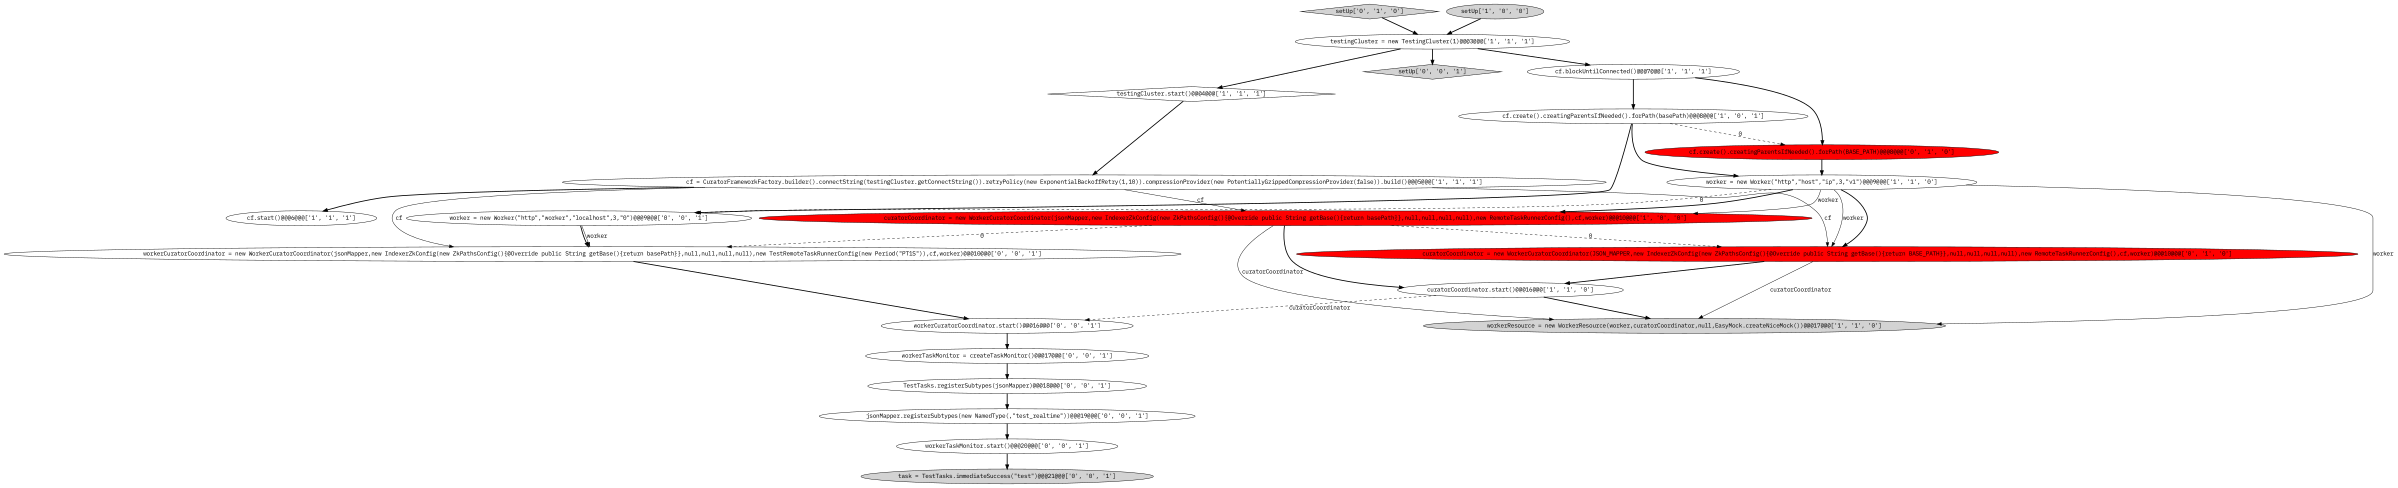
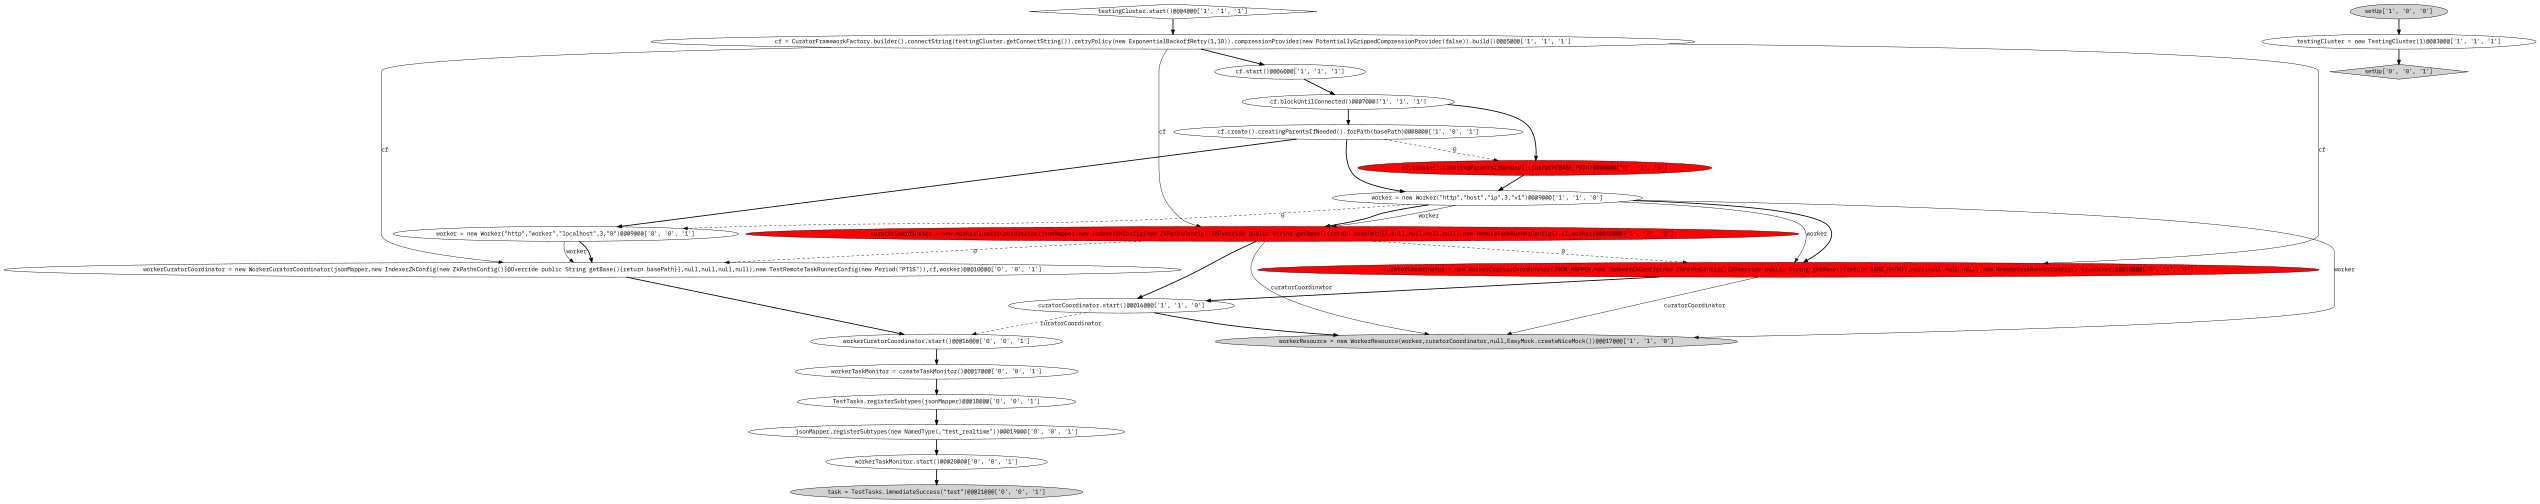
(1370, 12) -> none
(1532, 57) -> (1317, 86)
(1311, 68) -> none
